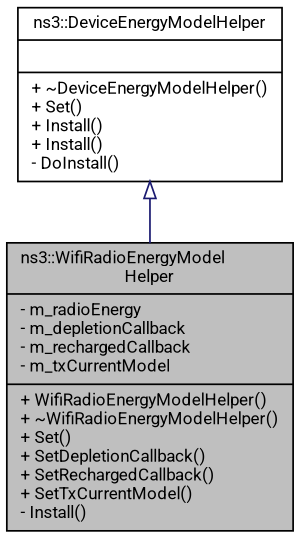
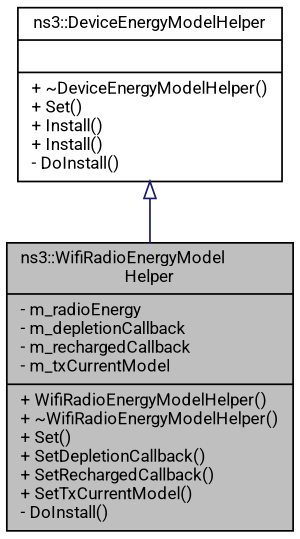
(55, 513) -> (65, 513)
